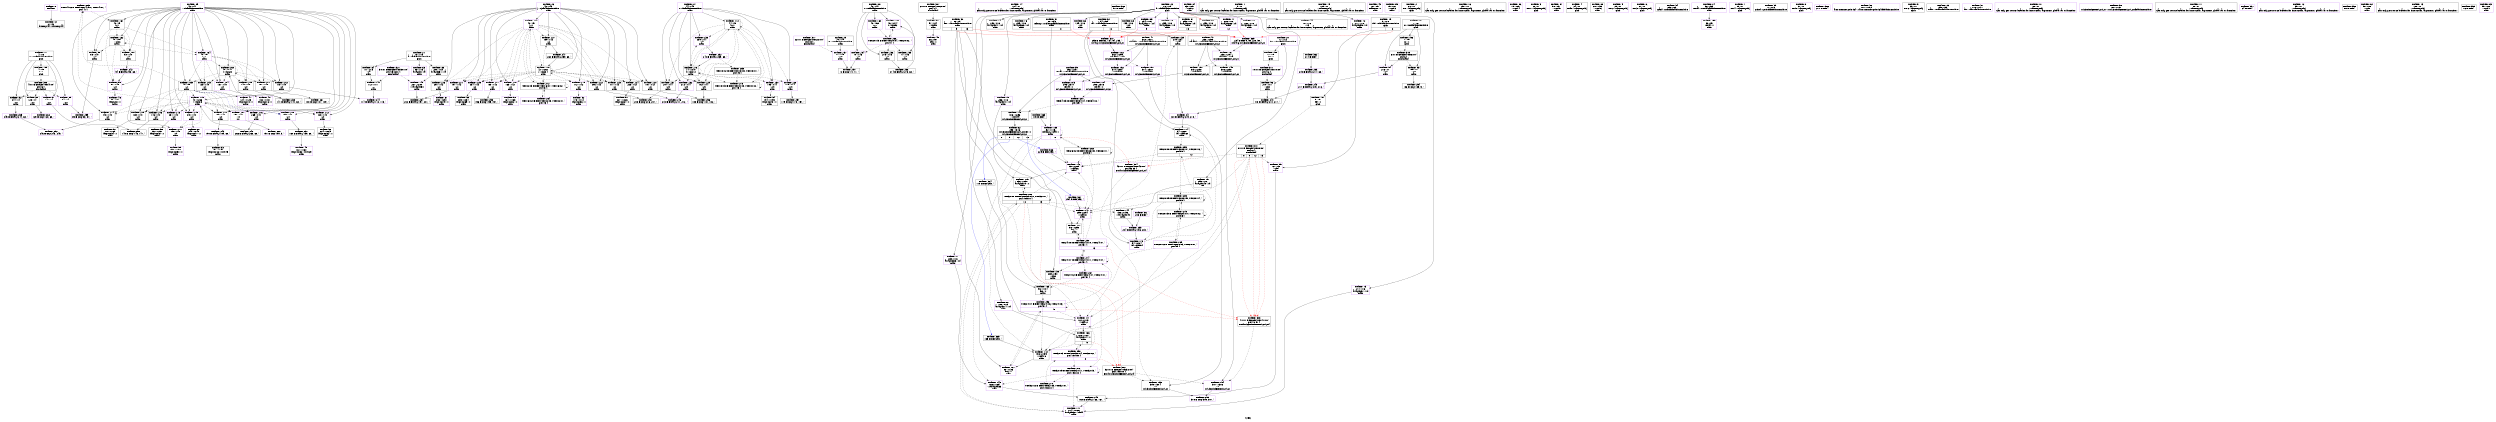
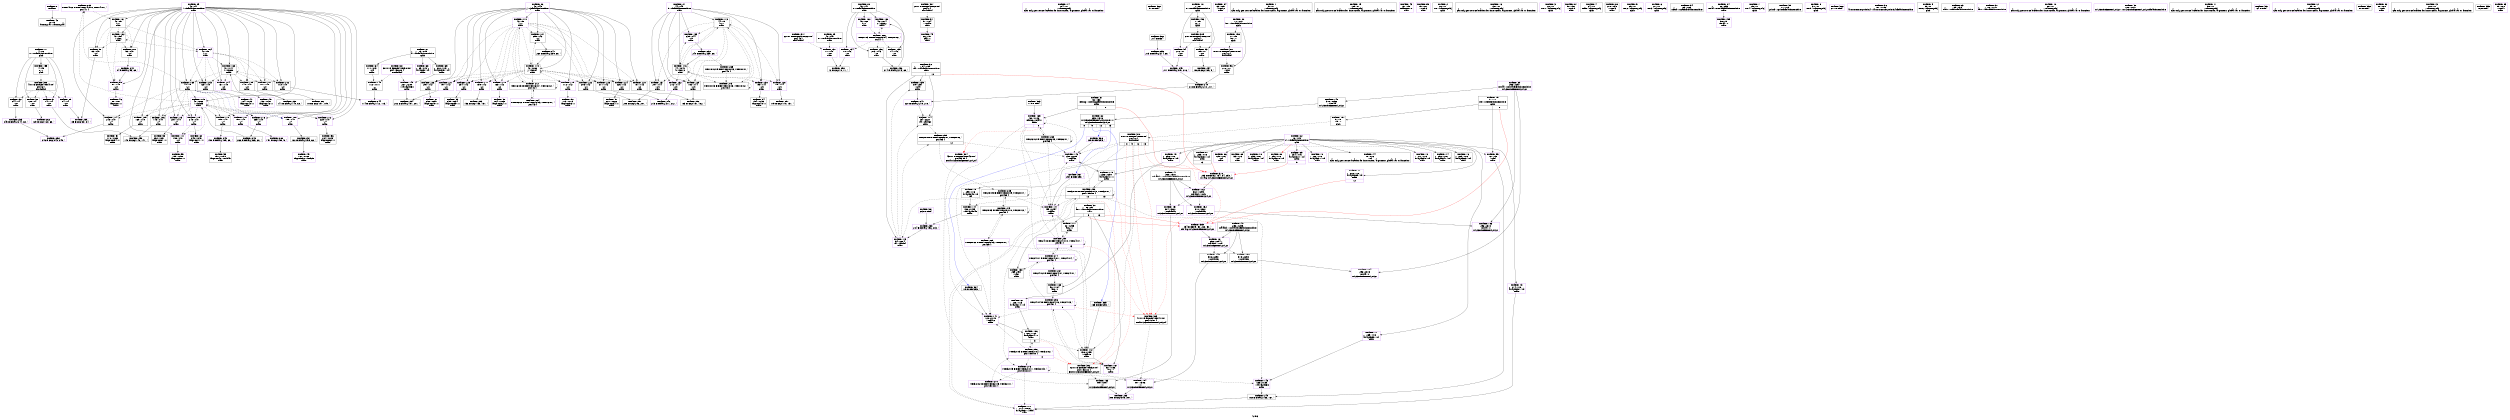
(1516, 8) -> none
(1077, 101) -> none
(238, 119) -> (241, 124)
